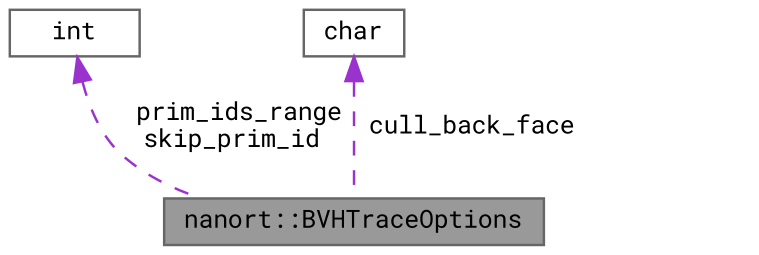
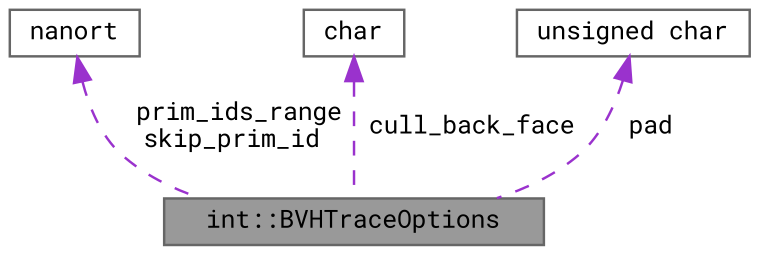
(75, 33) -> (75, 33)
none -> (633, 33)
(354, 222) -> (354, 222)
